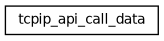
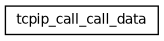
(82, 20) -> (82, 20)
